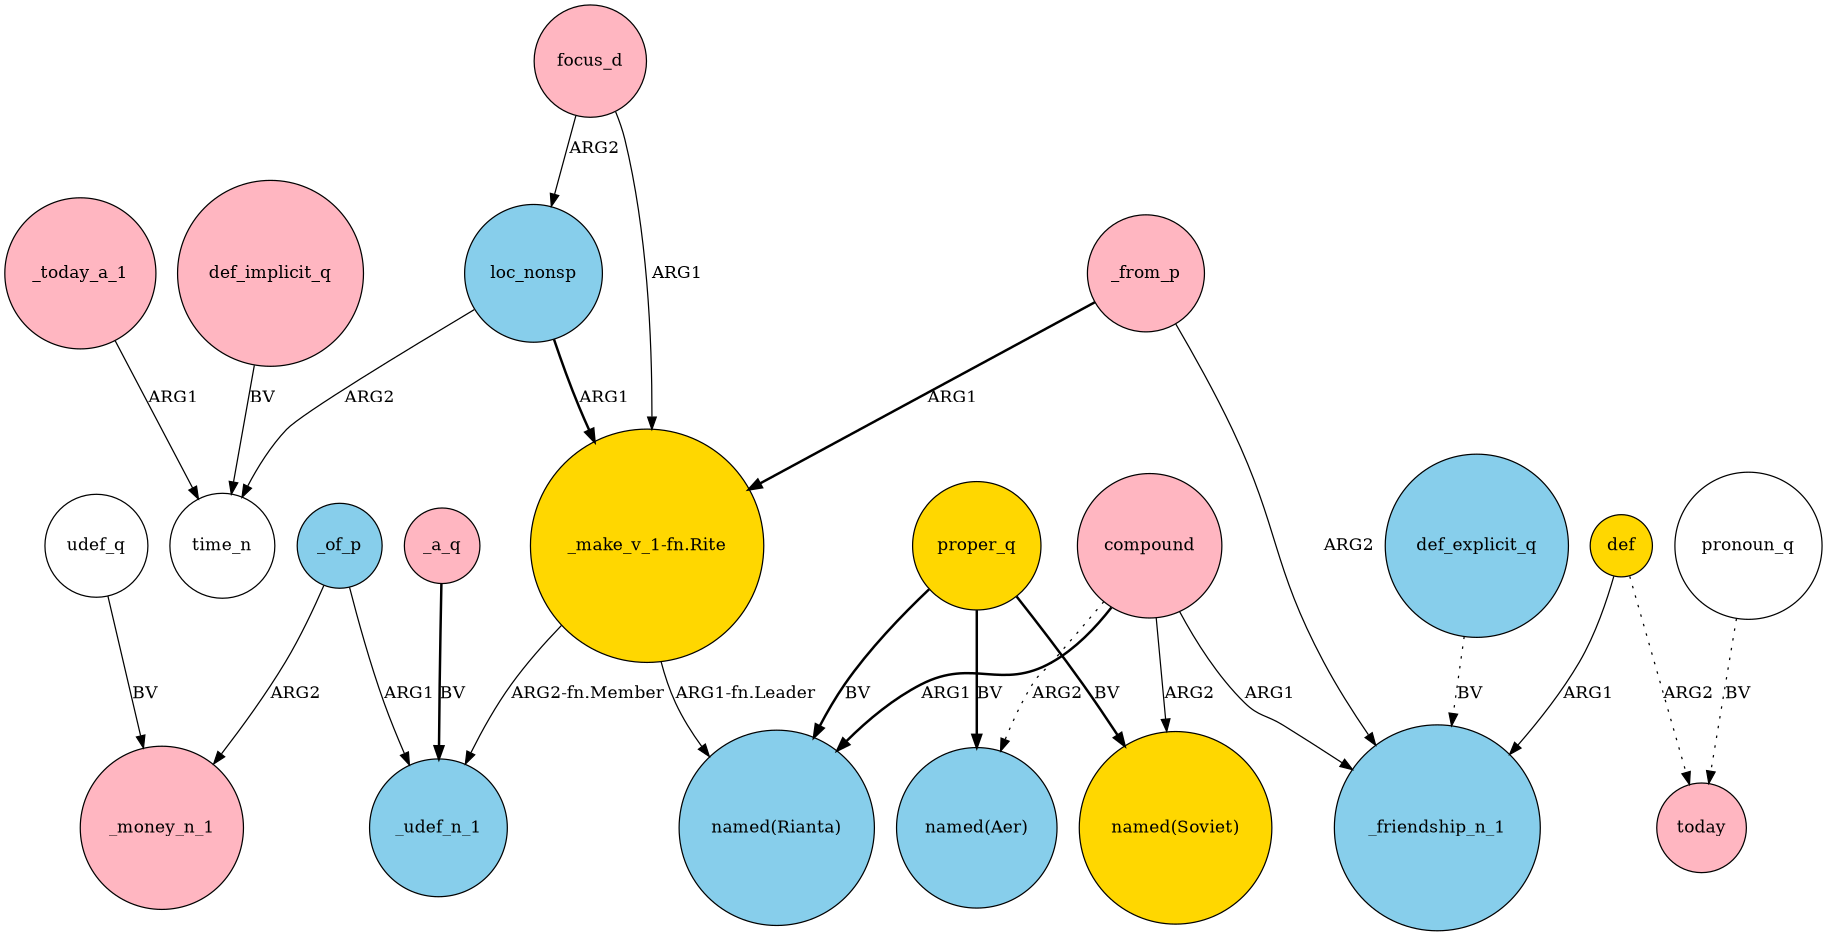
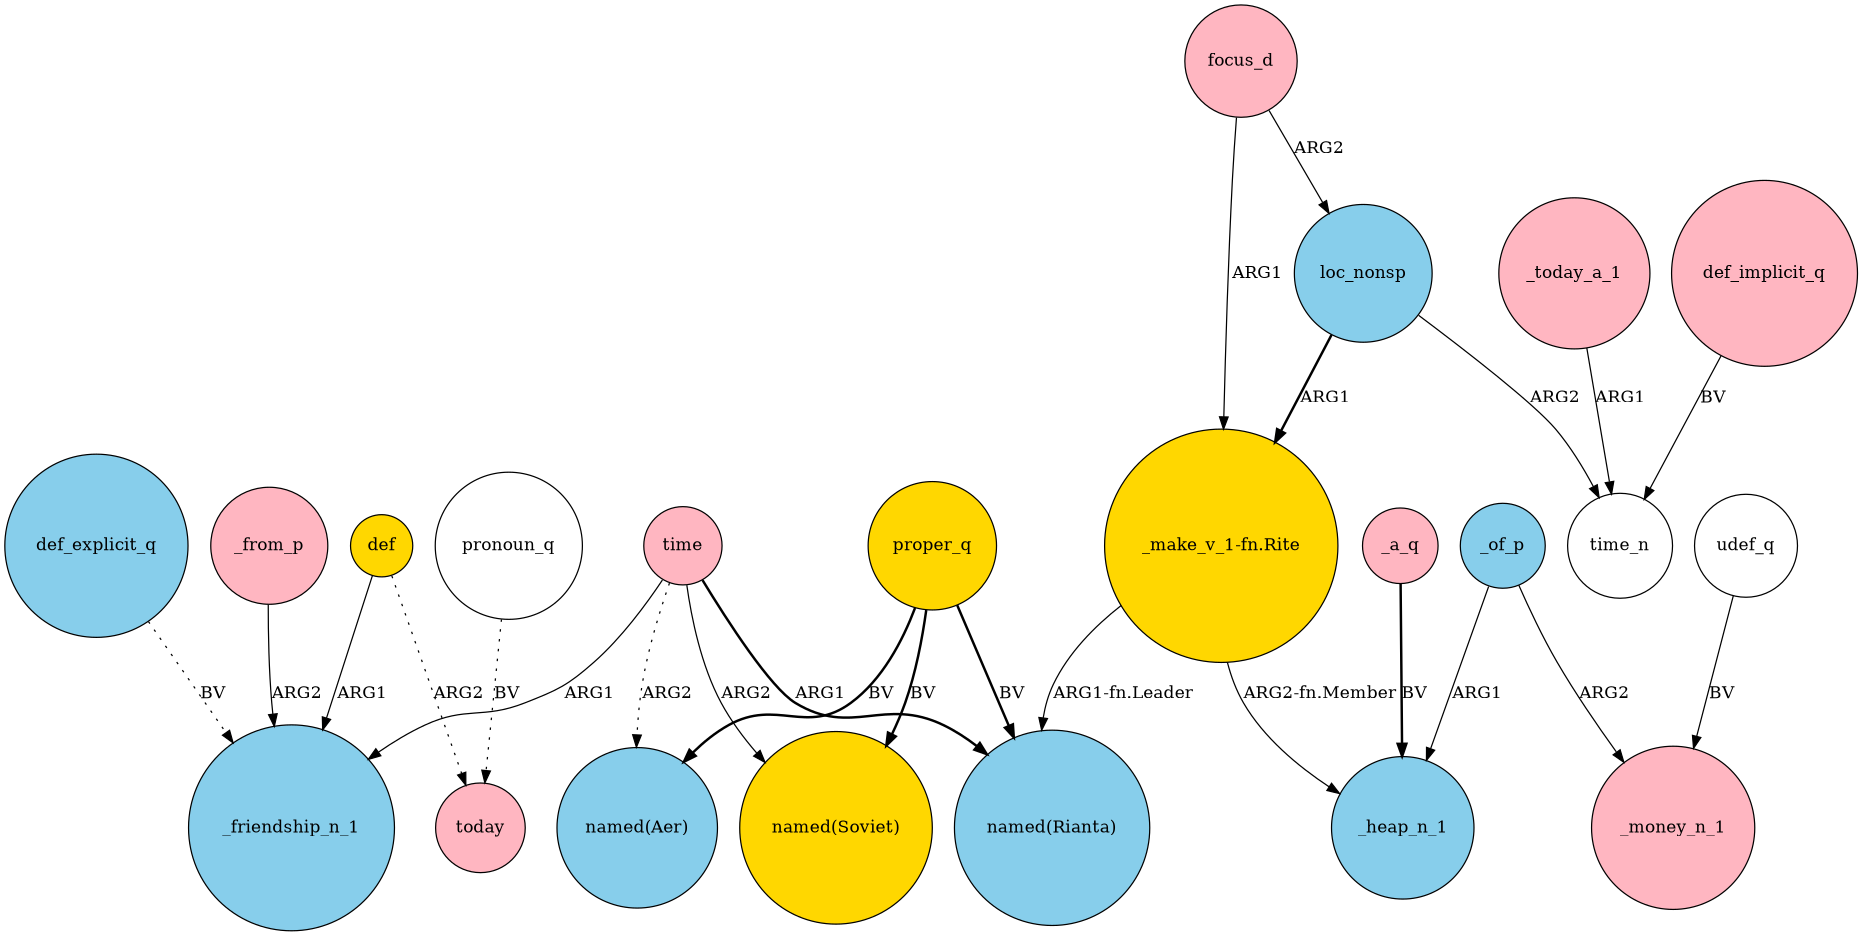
(927, 393) -> none
(1150, 546) -> (683, 546)
(438, 828) -> (1403, 828)
